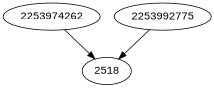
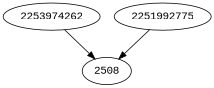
(163, 17) -> (163, 17)
(107, 71) -> (107, 71)
